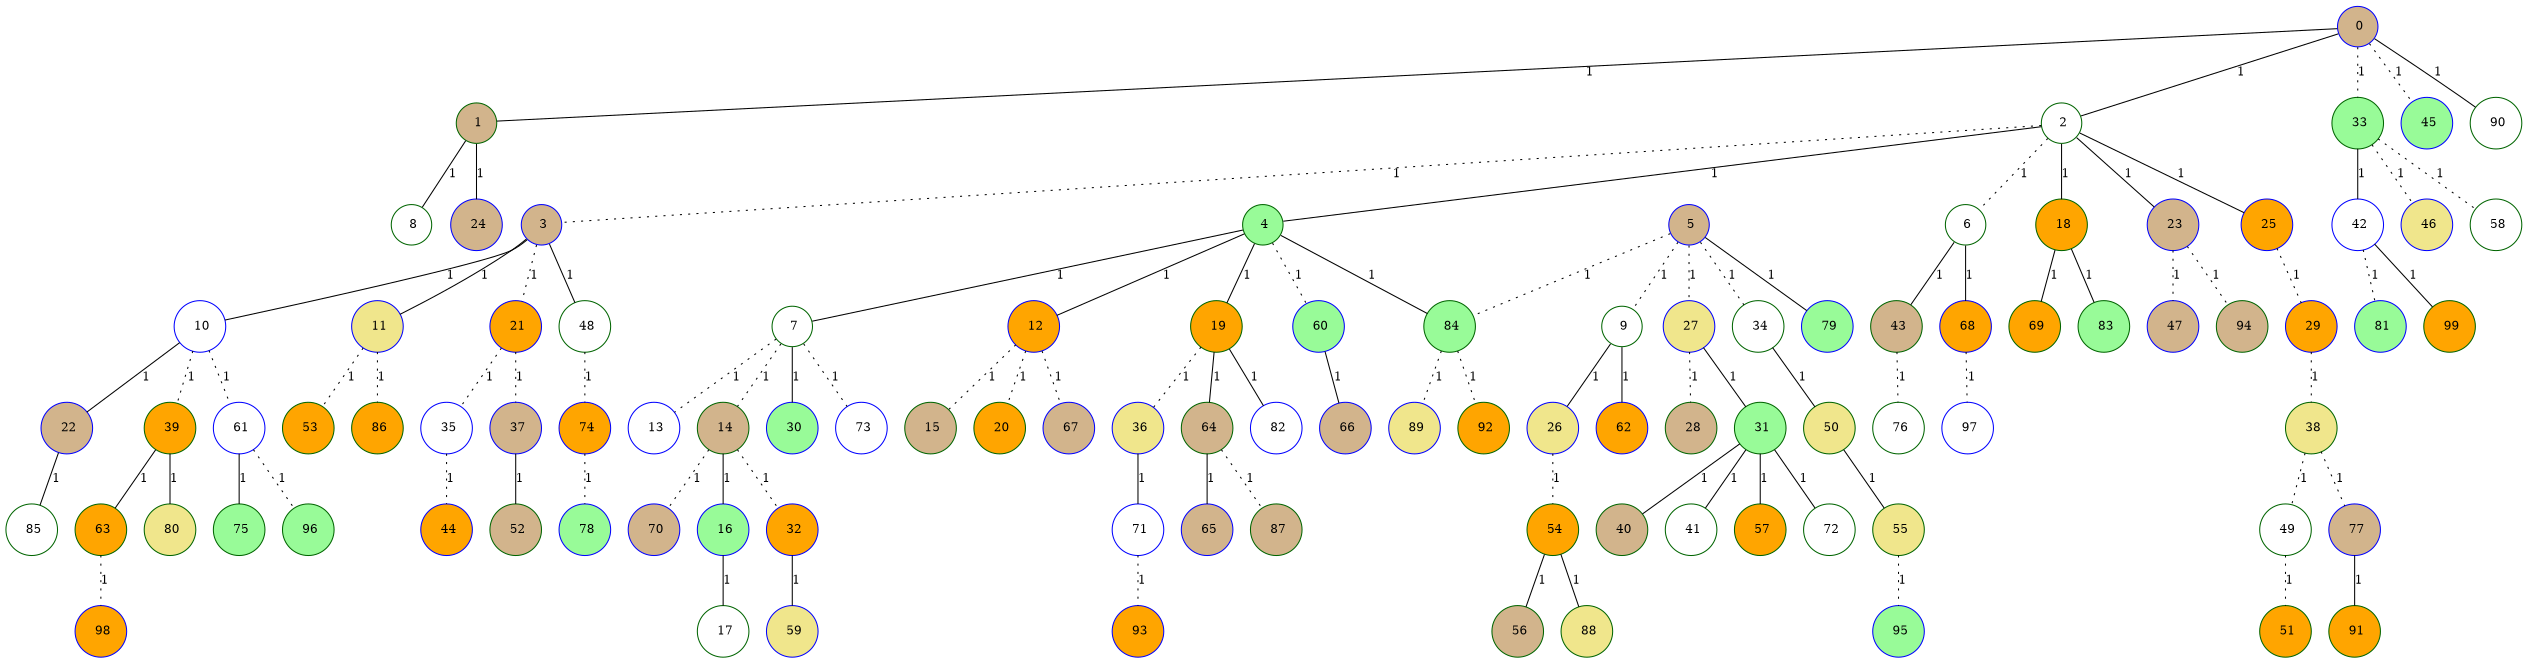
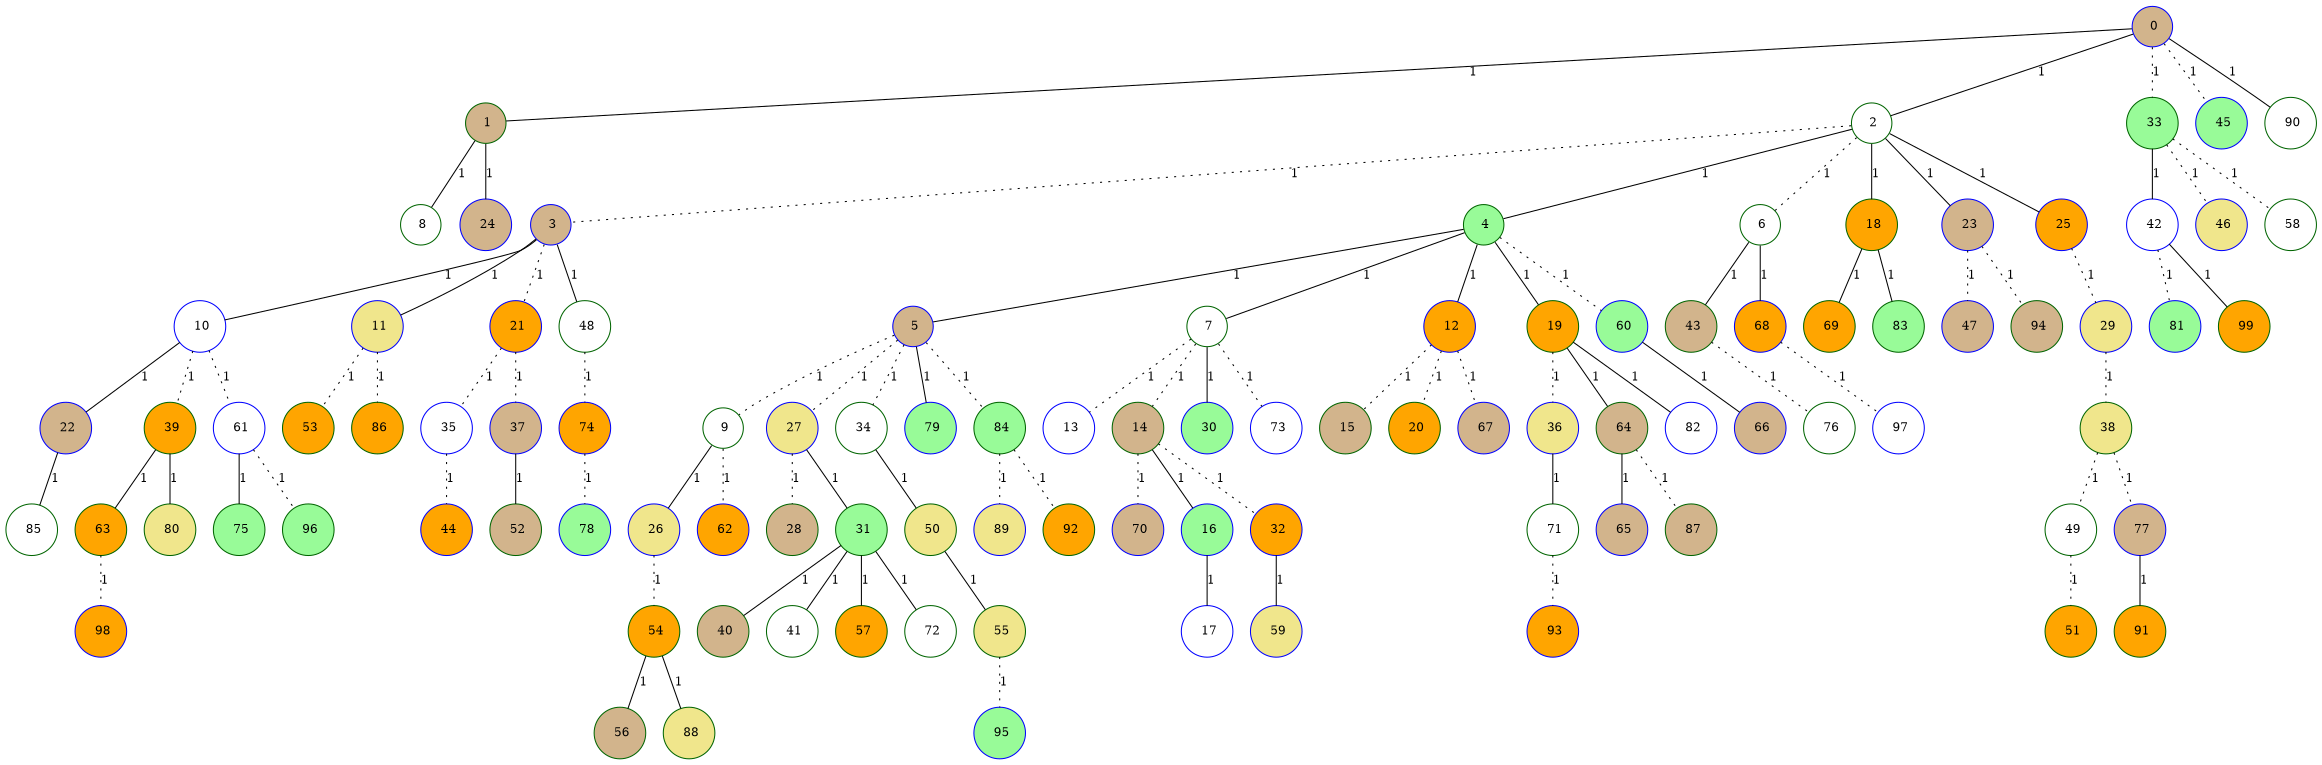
(1354, 274) -> (1198, 276)
(2311, 326) -> (2106, 326)
(1622, 375) -> (723, 476)
(1138, 530) -> (1553, 530)
(723, 631) -> (1207, 631)
